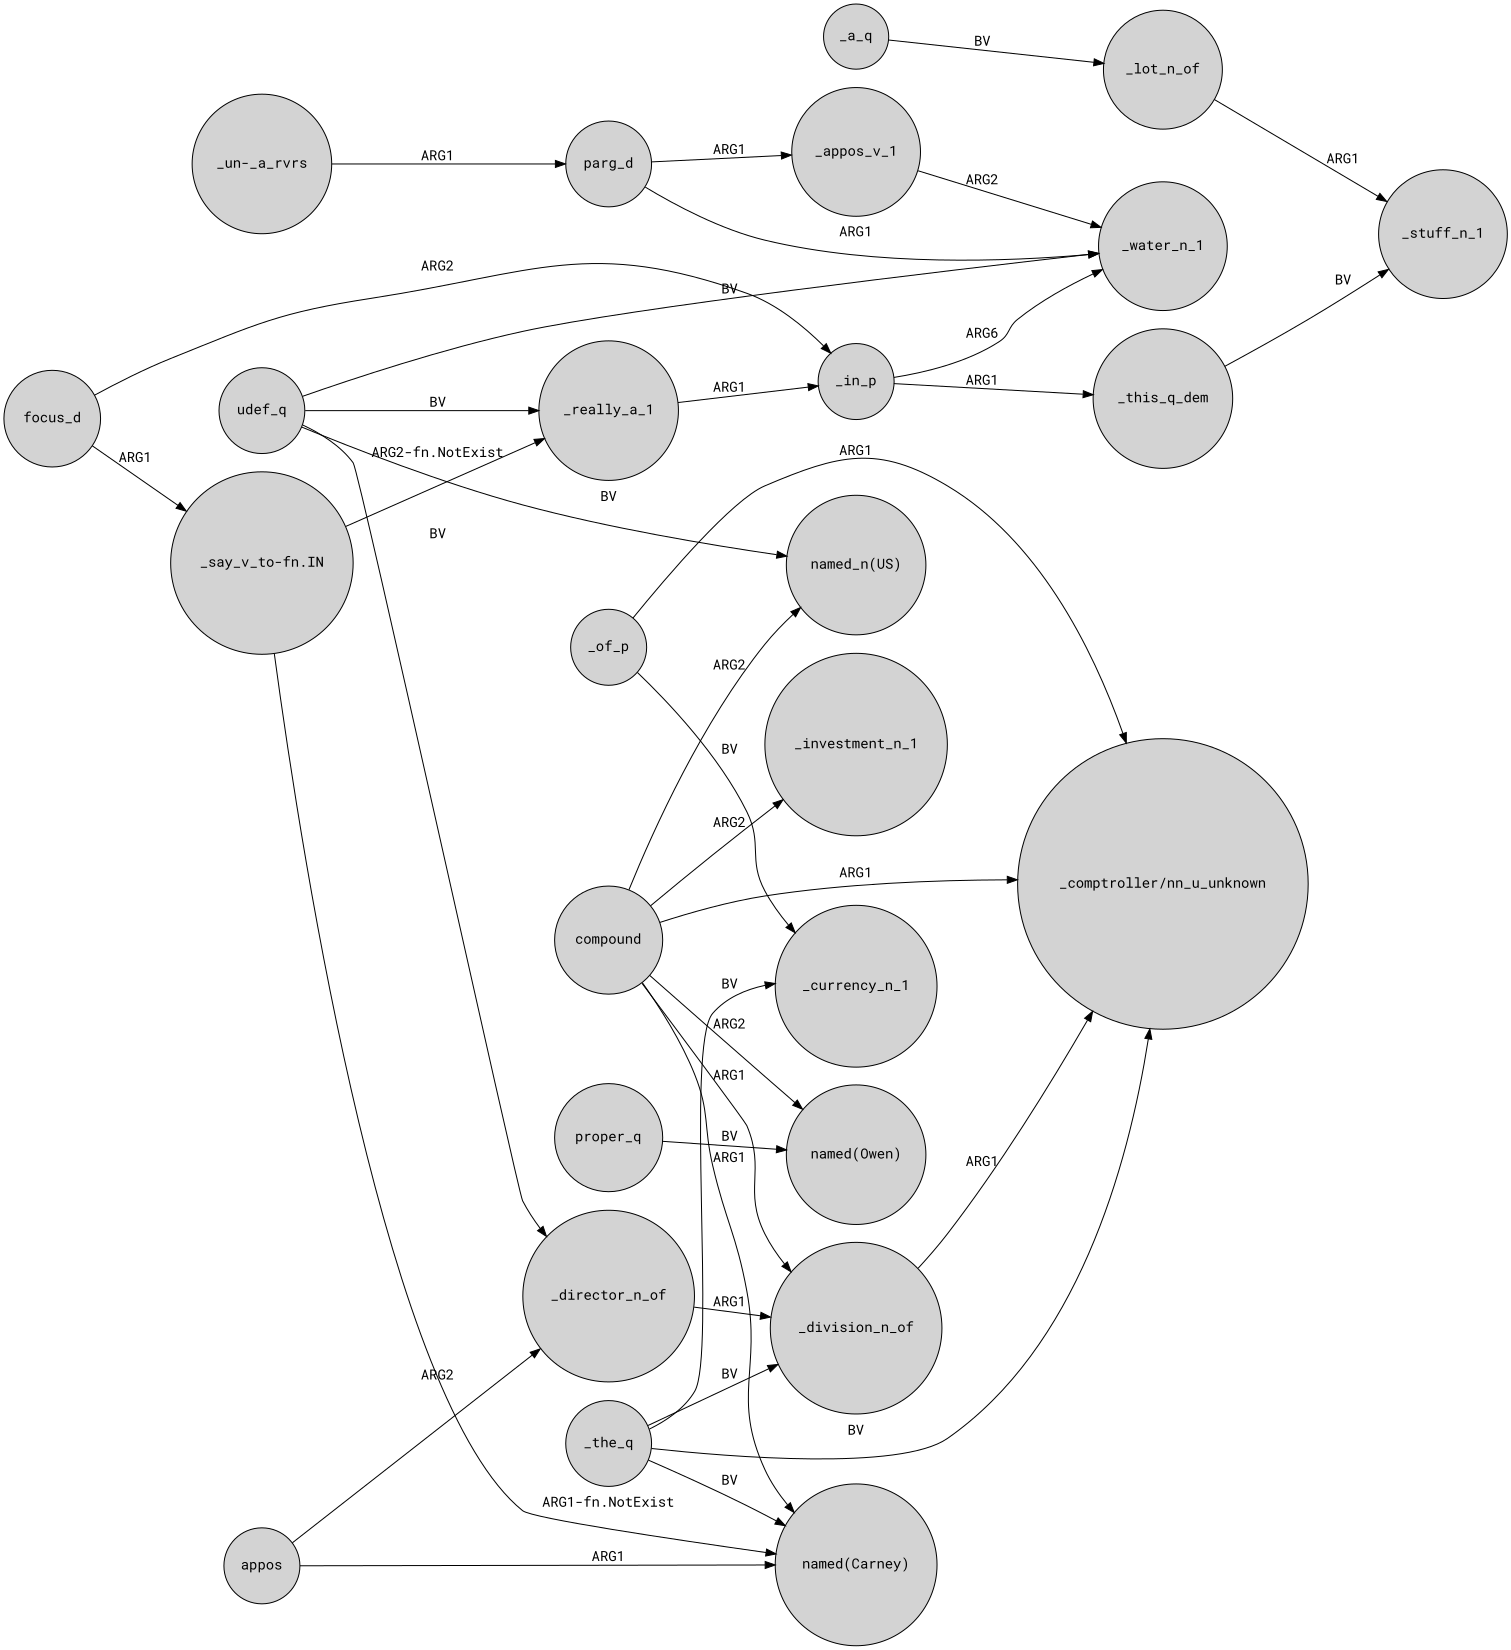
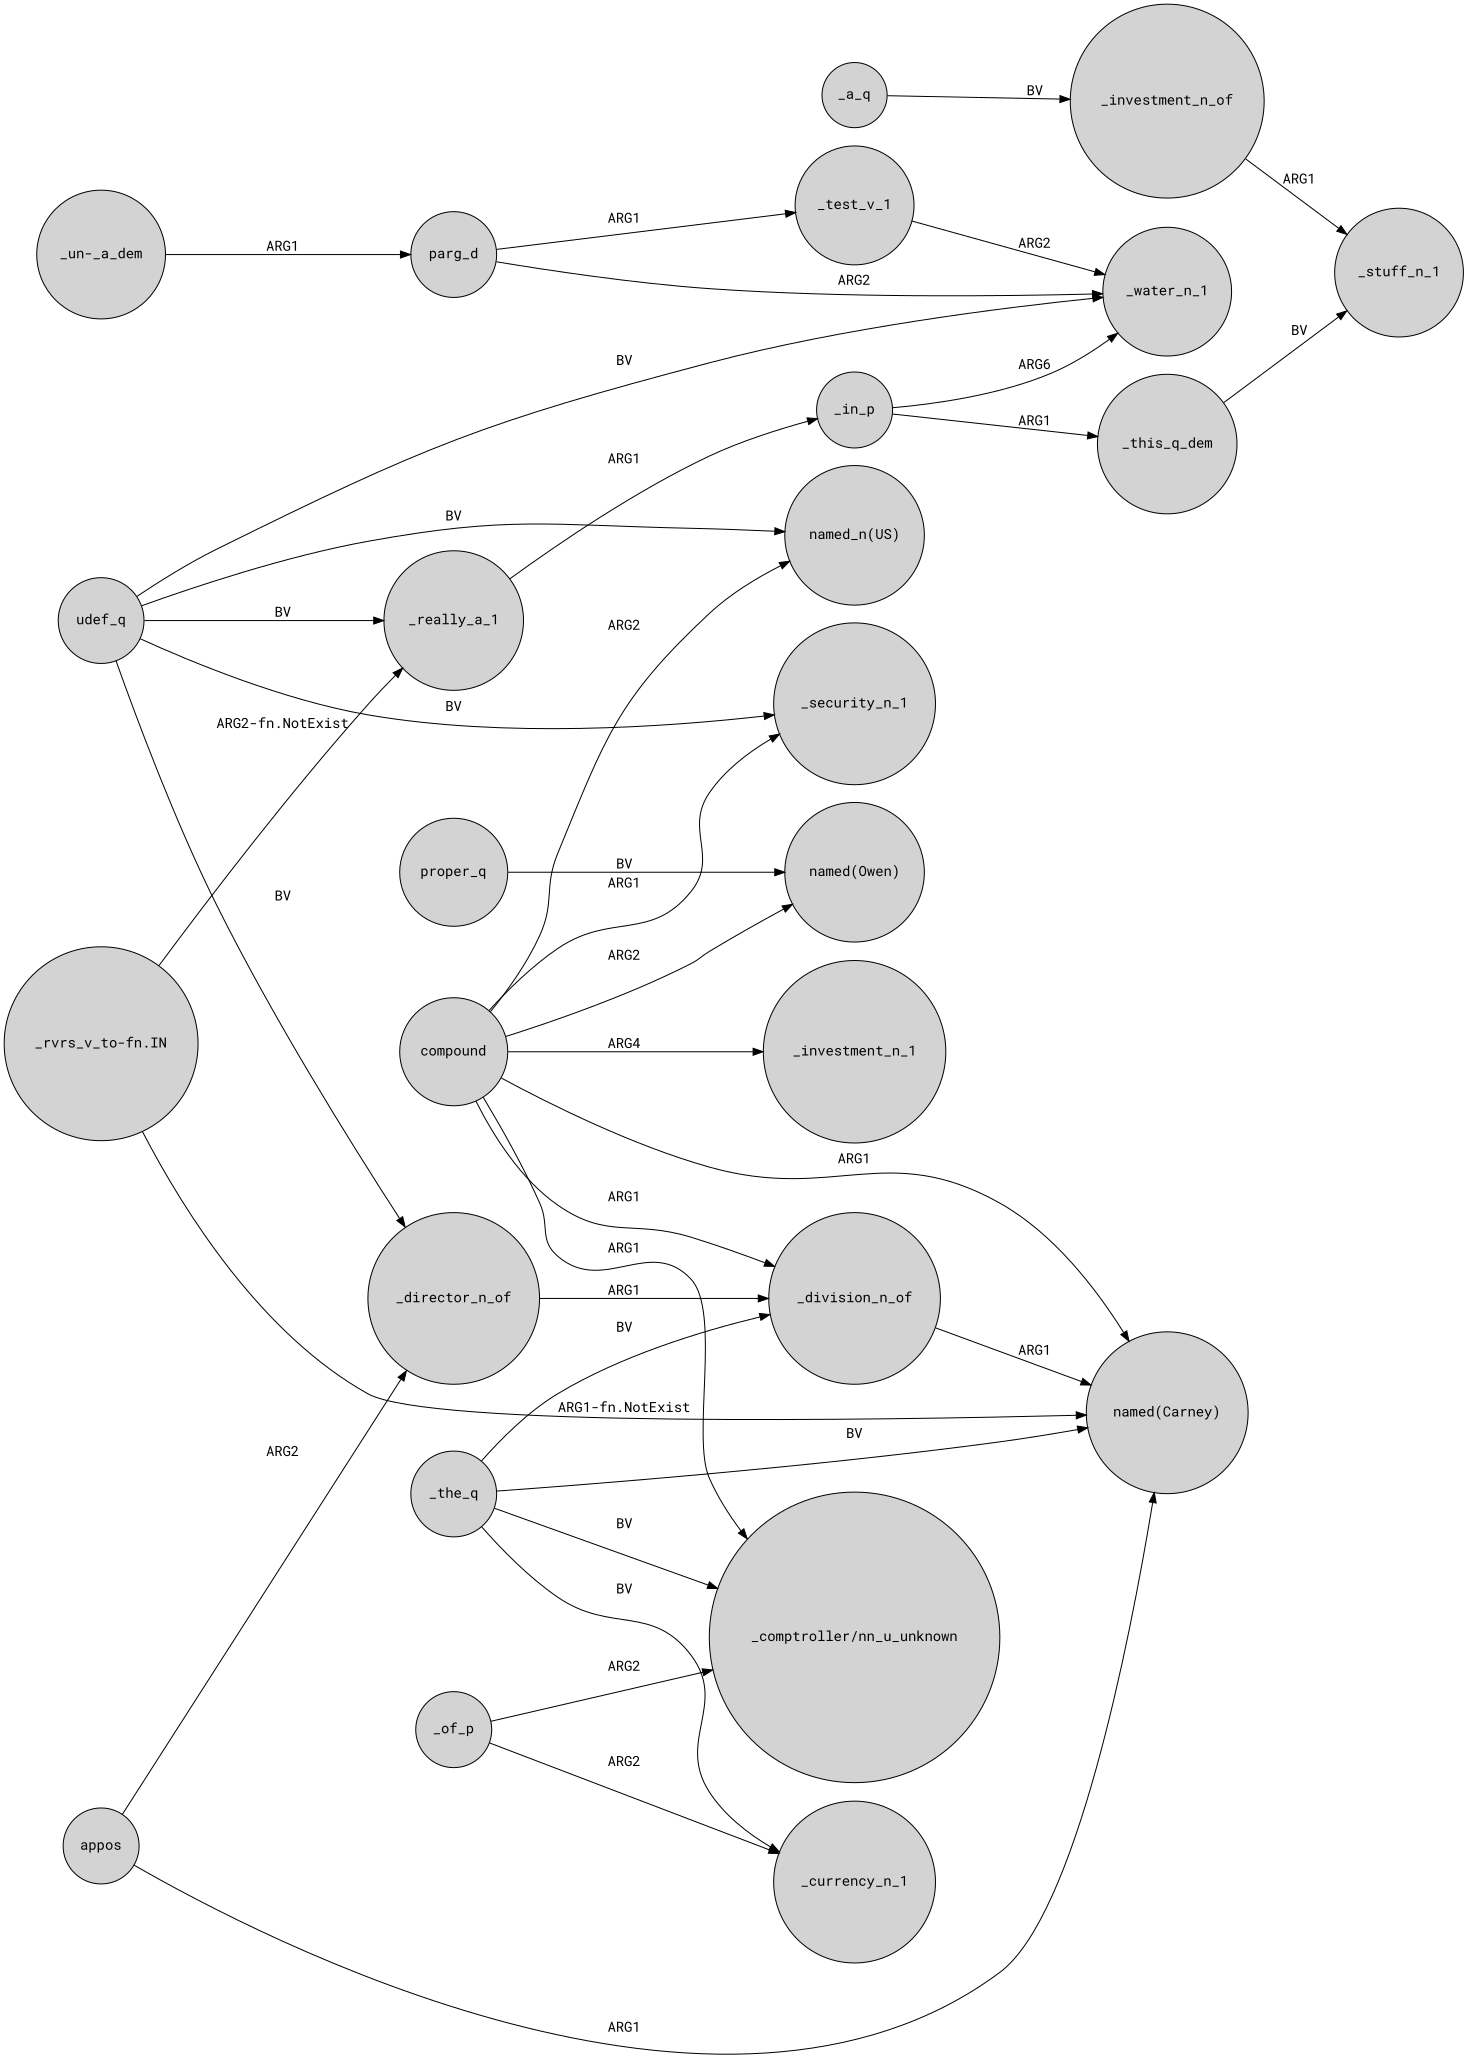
(1163, 70) -> (1167, 101)
(856, 152) -> (855, 205)
(262, 164) -> (101, 255)
(856, 233) -> (855, 281)
(52, 419) -> none
(856, 451) -> (624, 1667)
(262, 563) -> (101, 1044)
none -> (855, 704)
(730, 750) -> (624, 1762)
(730, 823) -> (624, 1044)
(1008, 1148) -> (1009, 1355)
